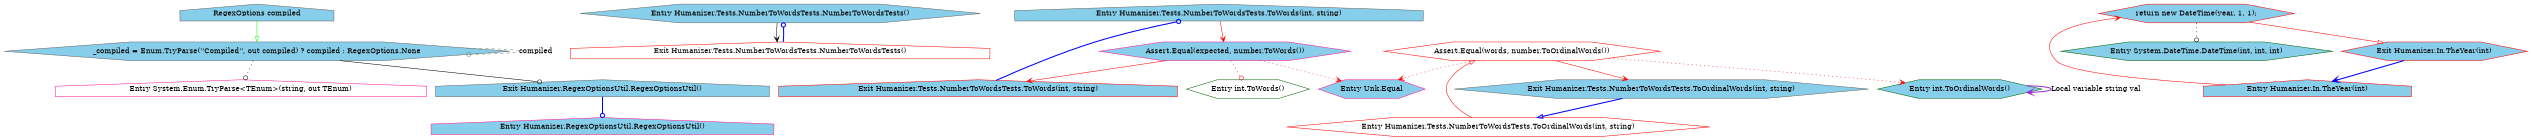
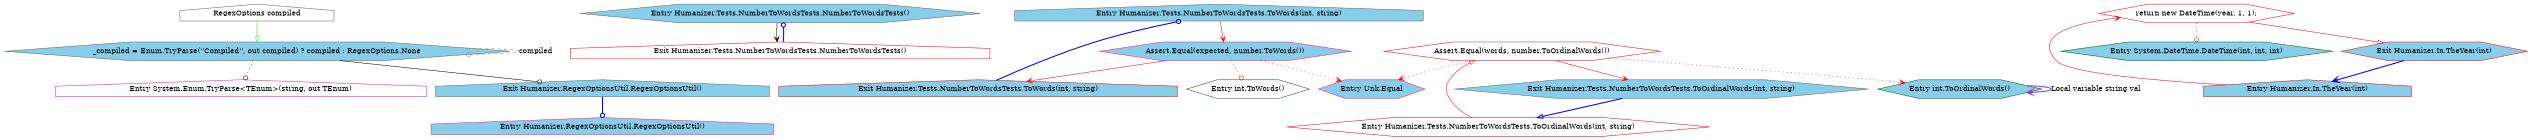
(257, 13) -> (257, 13)
(2197, 13) -> (2197, 13)
(2197, 30) -> (2197, 30)
